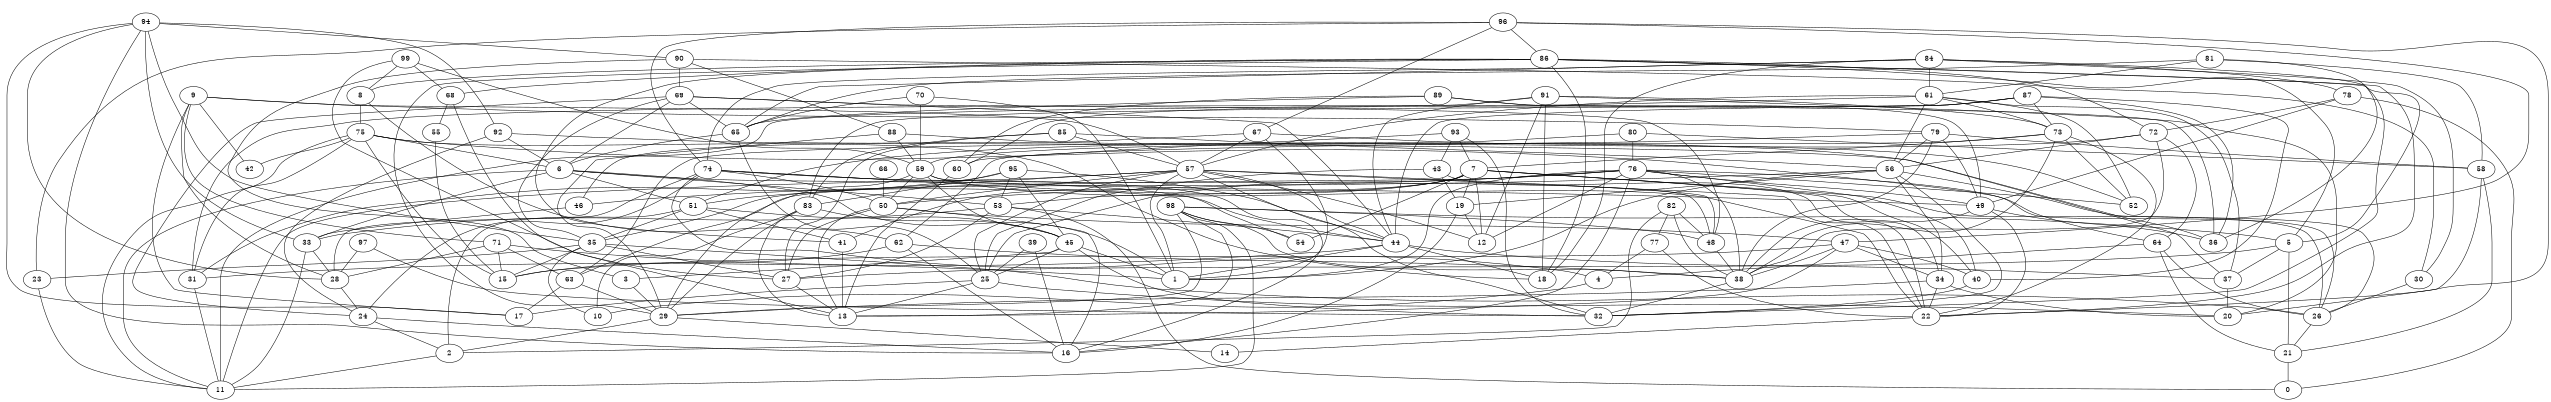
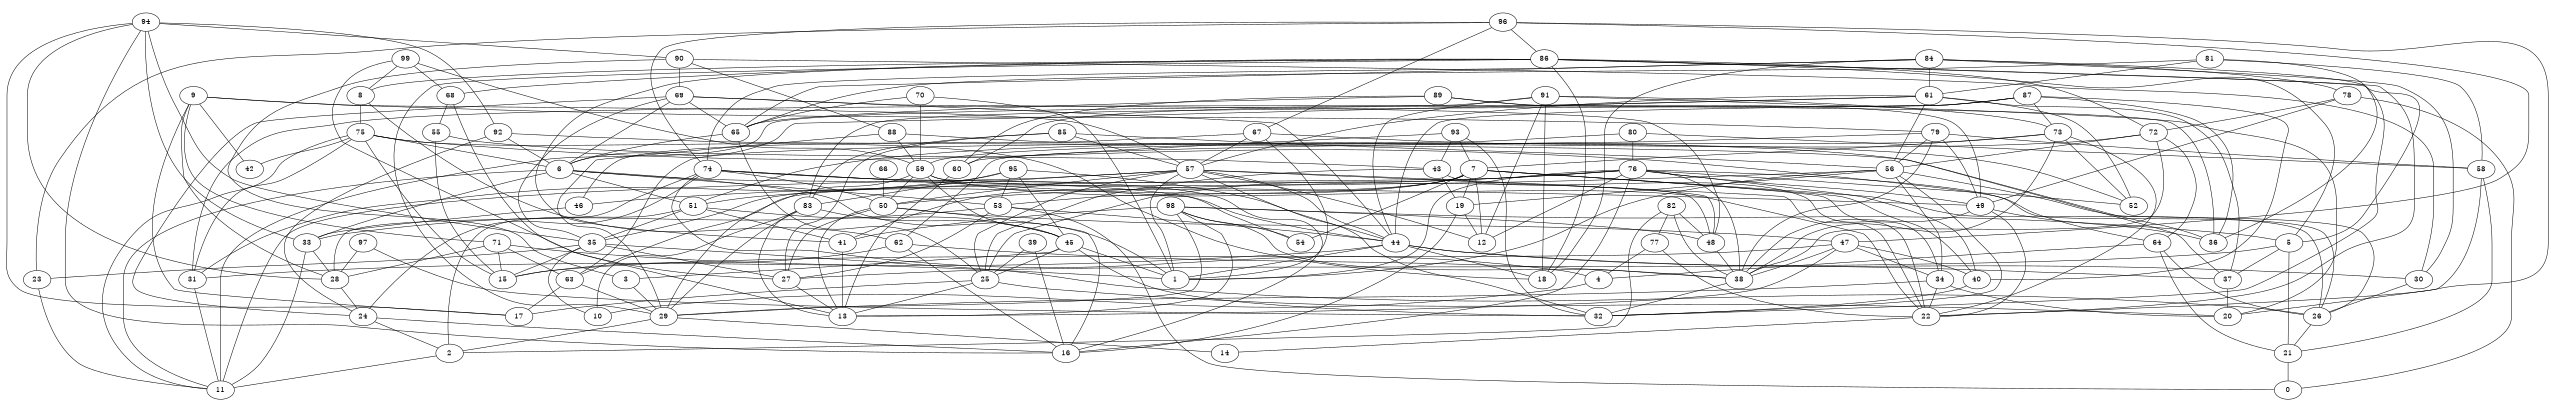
(1982, 108) -> (1204, 114)
none -> (838, 156)
none -> (1982, 266)
(837, 381) -> (1006, 218)
